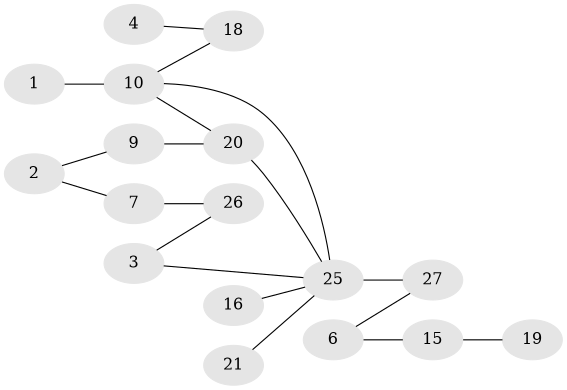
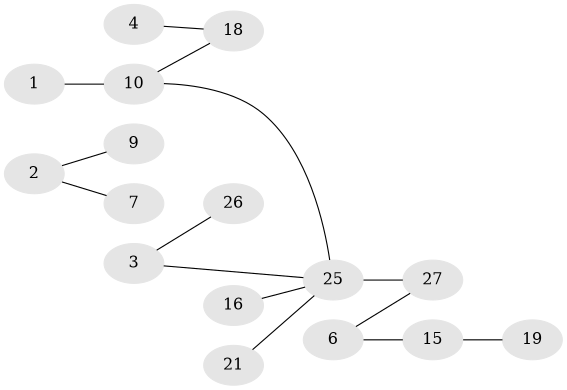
(234, 144) -> none
(184, 204) -> none
